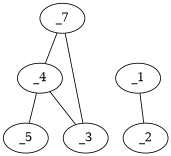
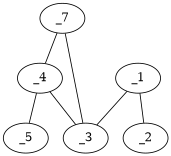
none -> (112, 108)
